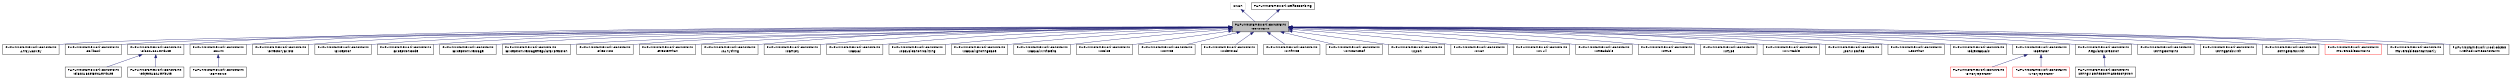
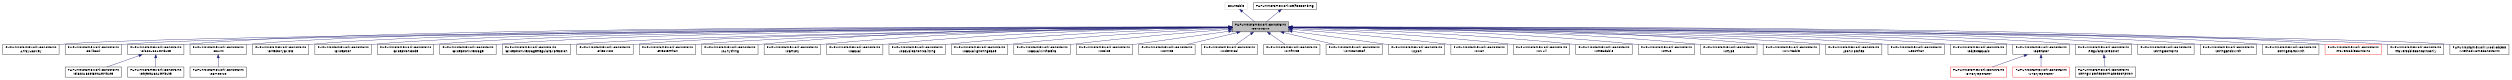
(1238, 6) -> (1236, 6)
